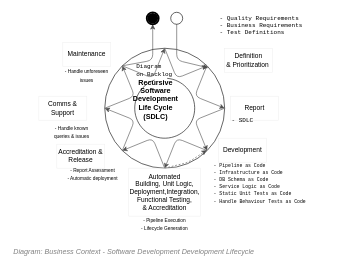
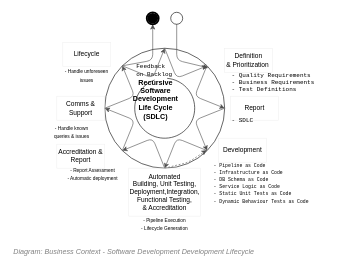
(264, 26) -> (276, 83)
(87, 54) -> (87, 54)
(152, 71) -> (152, 71)
(63, 108) -> (81, 108)
(81, 156) -> (81, 156)
(263, 183) -> (265, 183)
(165, 192) -> (165, 192)
